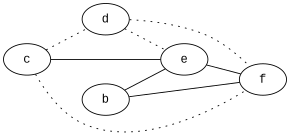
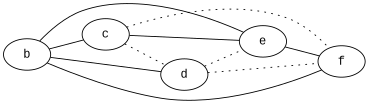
none -> (66, 44)
none -> (106, 65)
